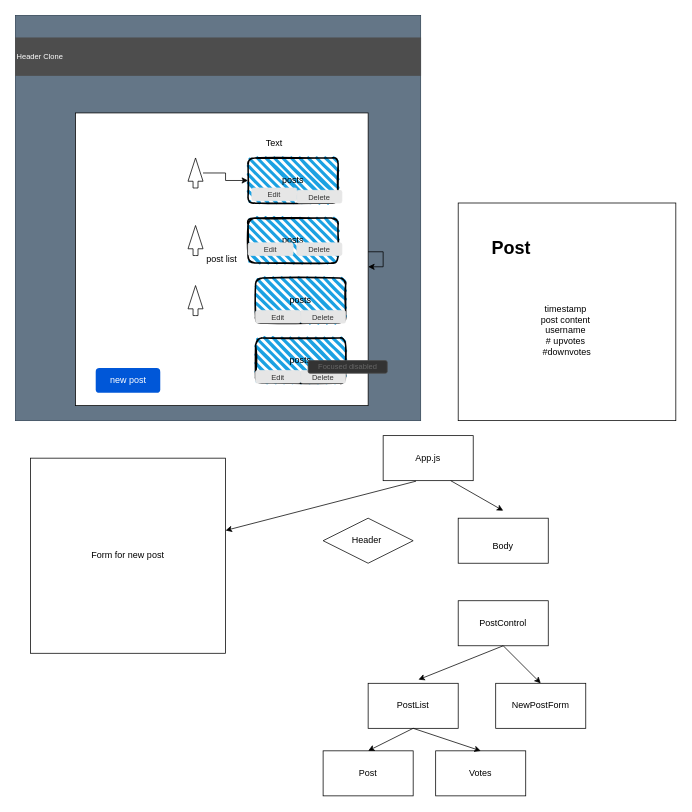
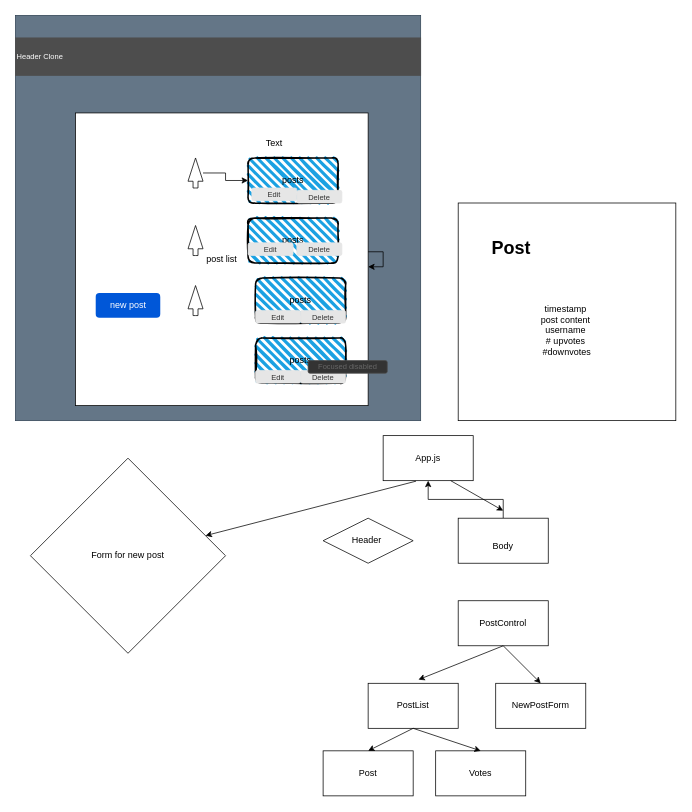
(128, 380) -> (128, 305)
none -> (468, 499)
(128, 555) -> (128, 555)
